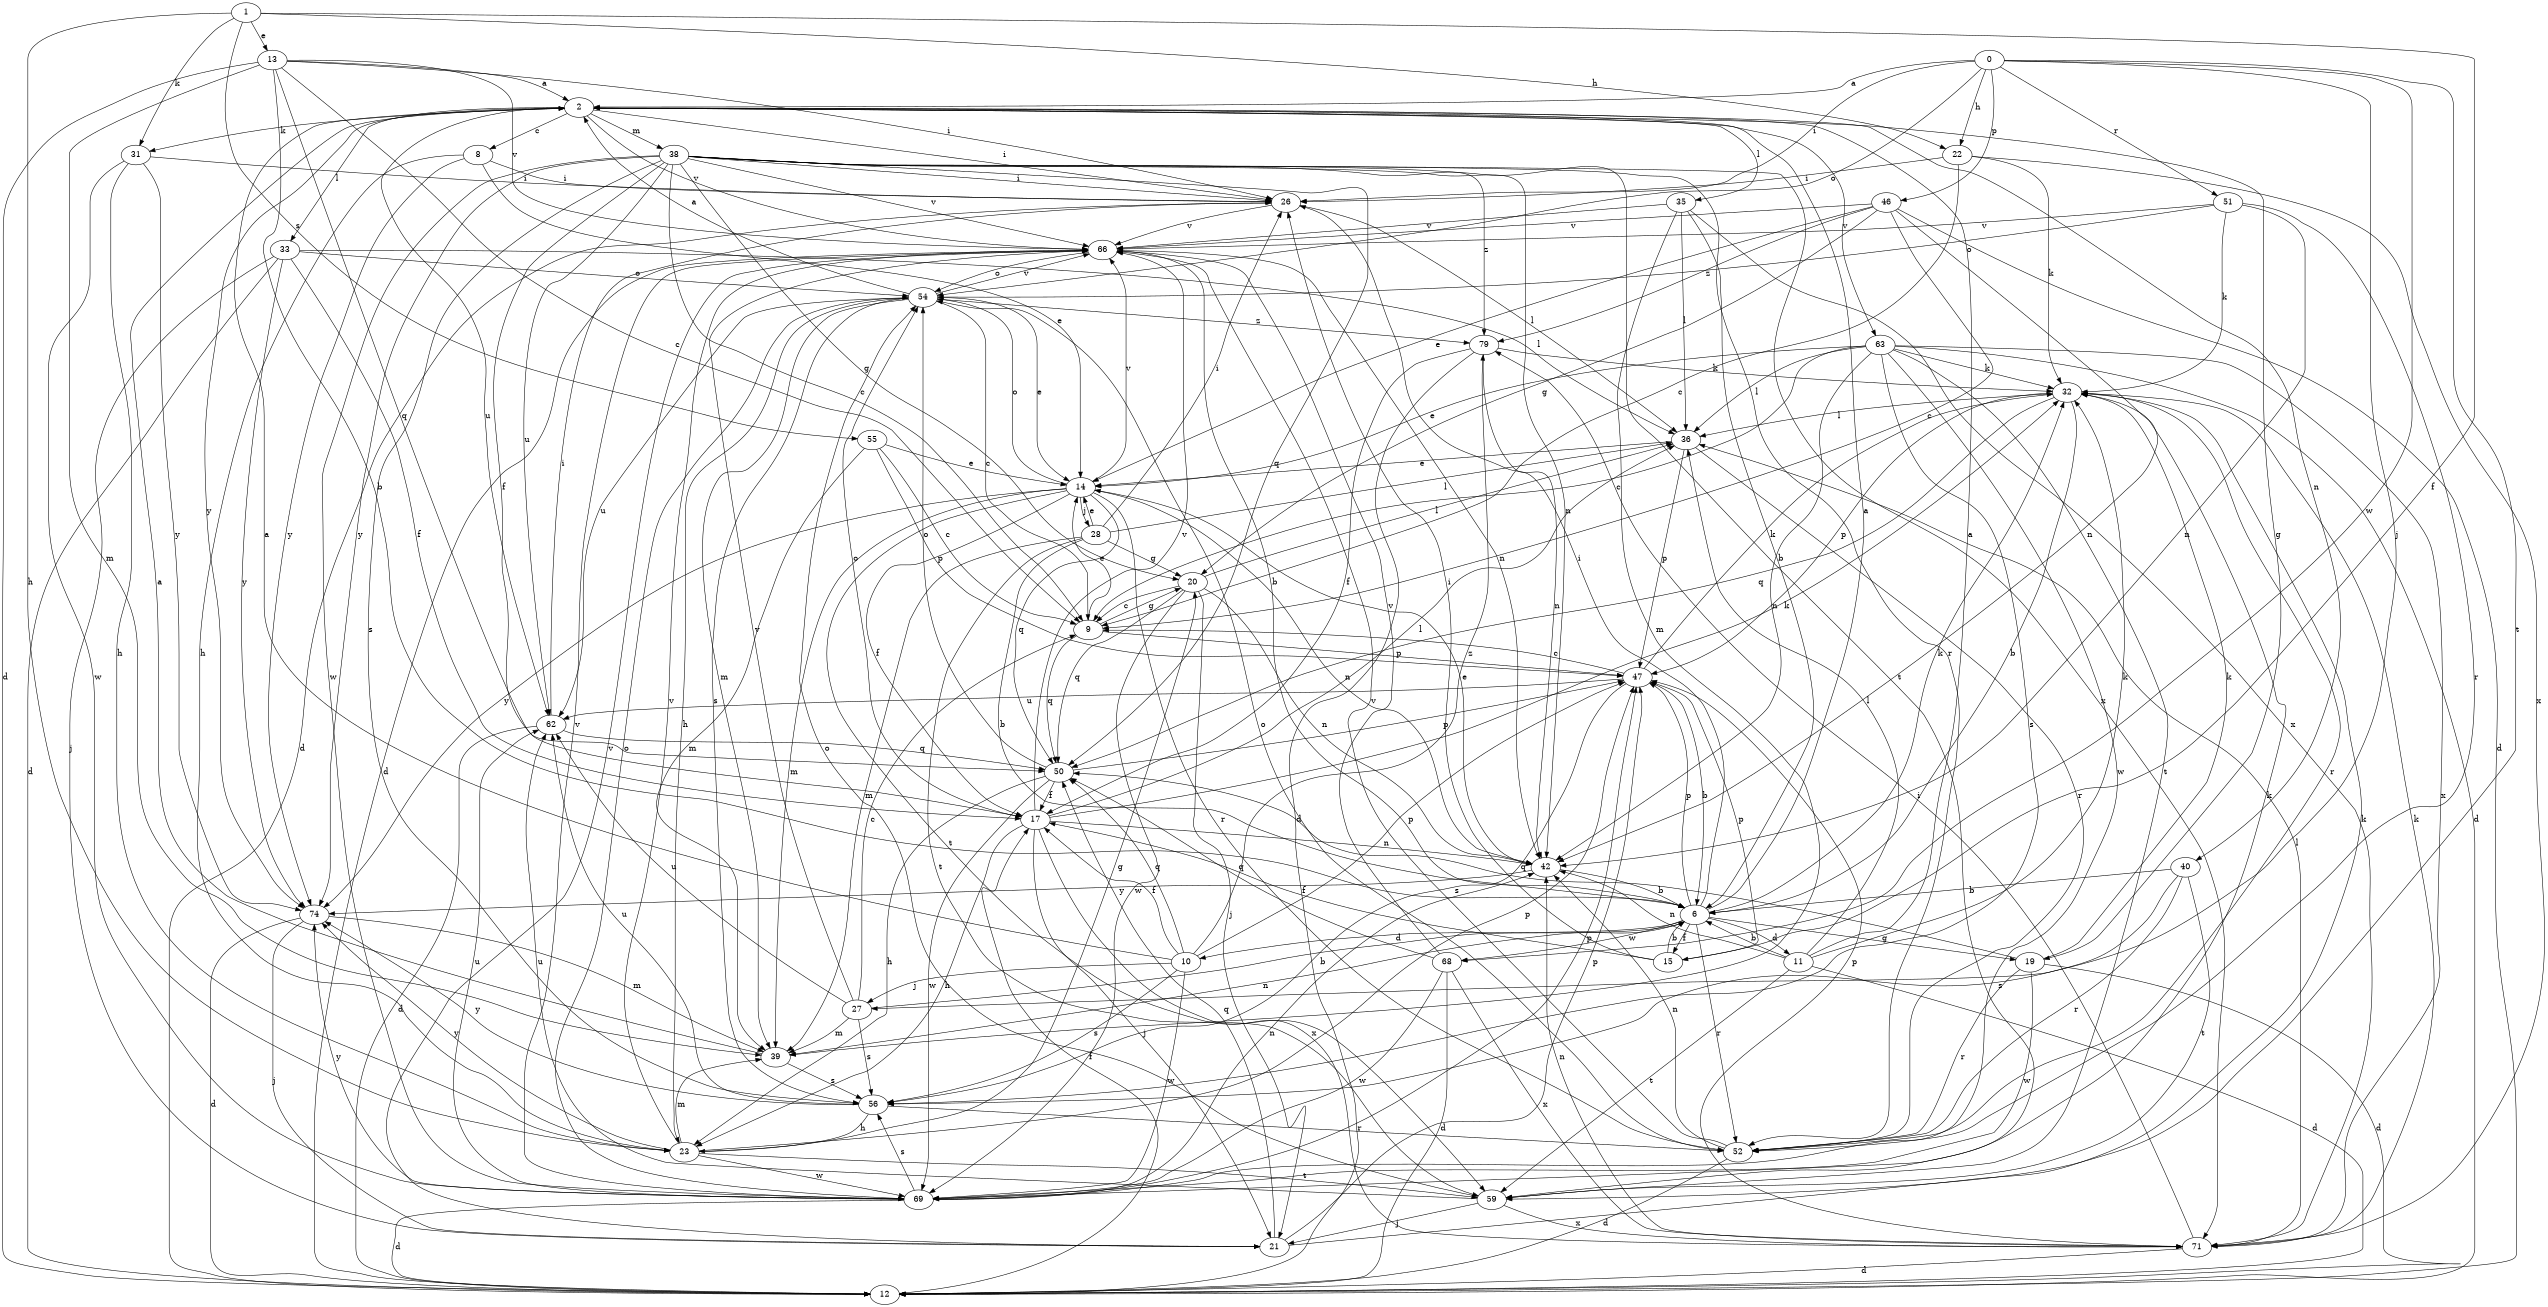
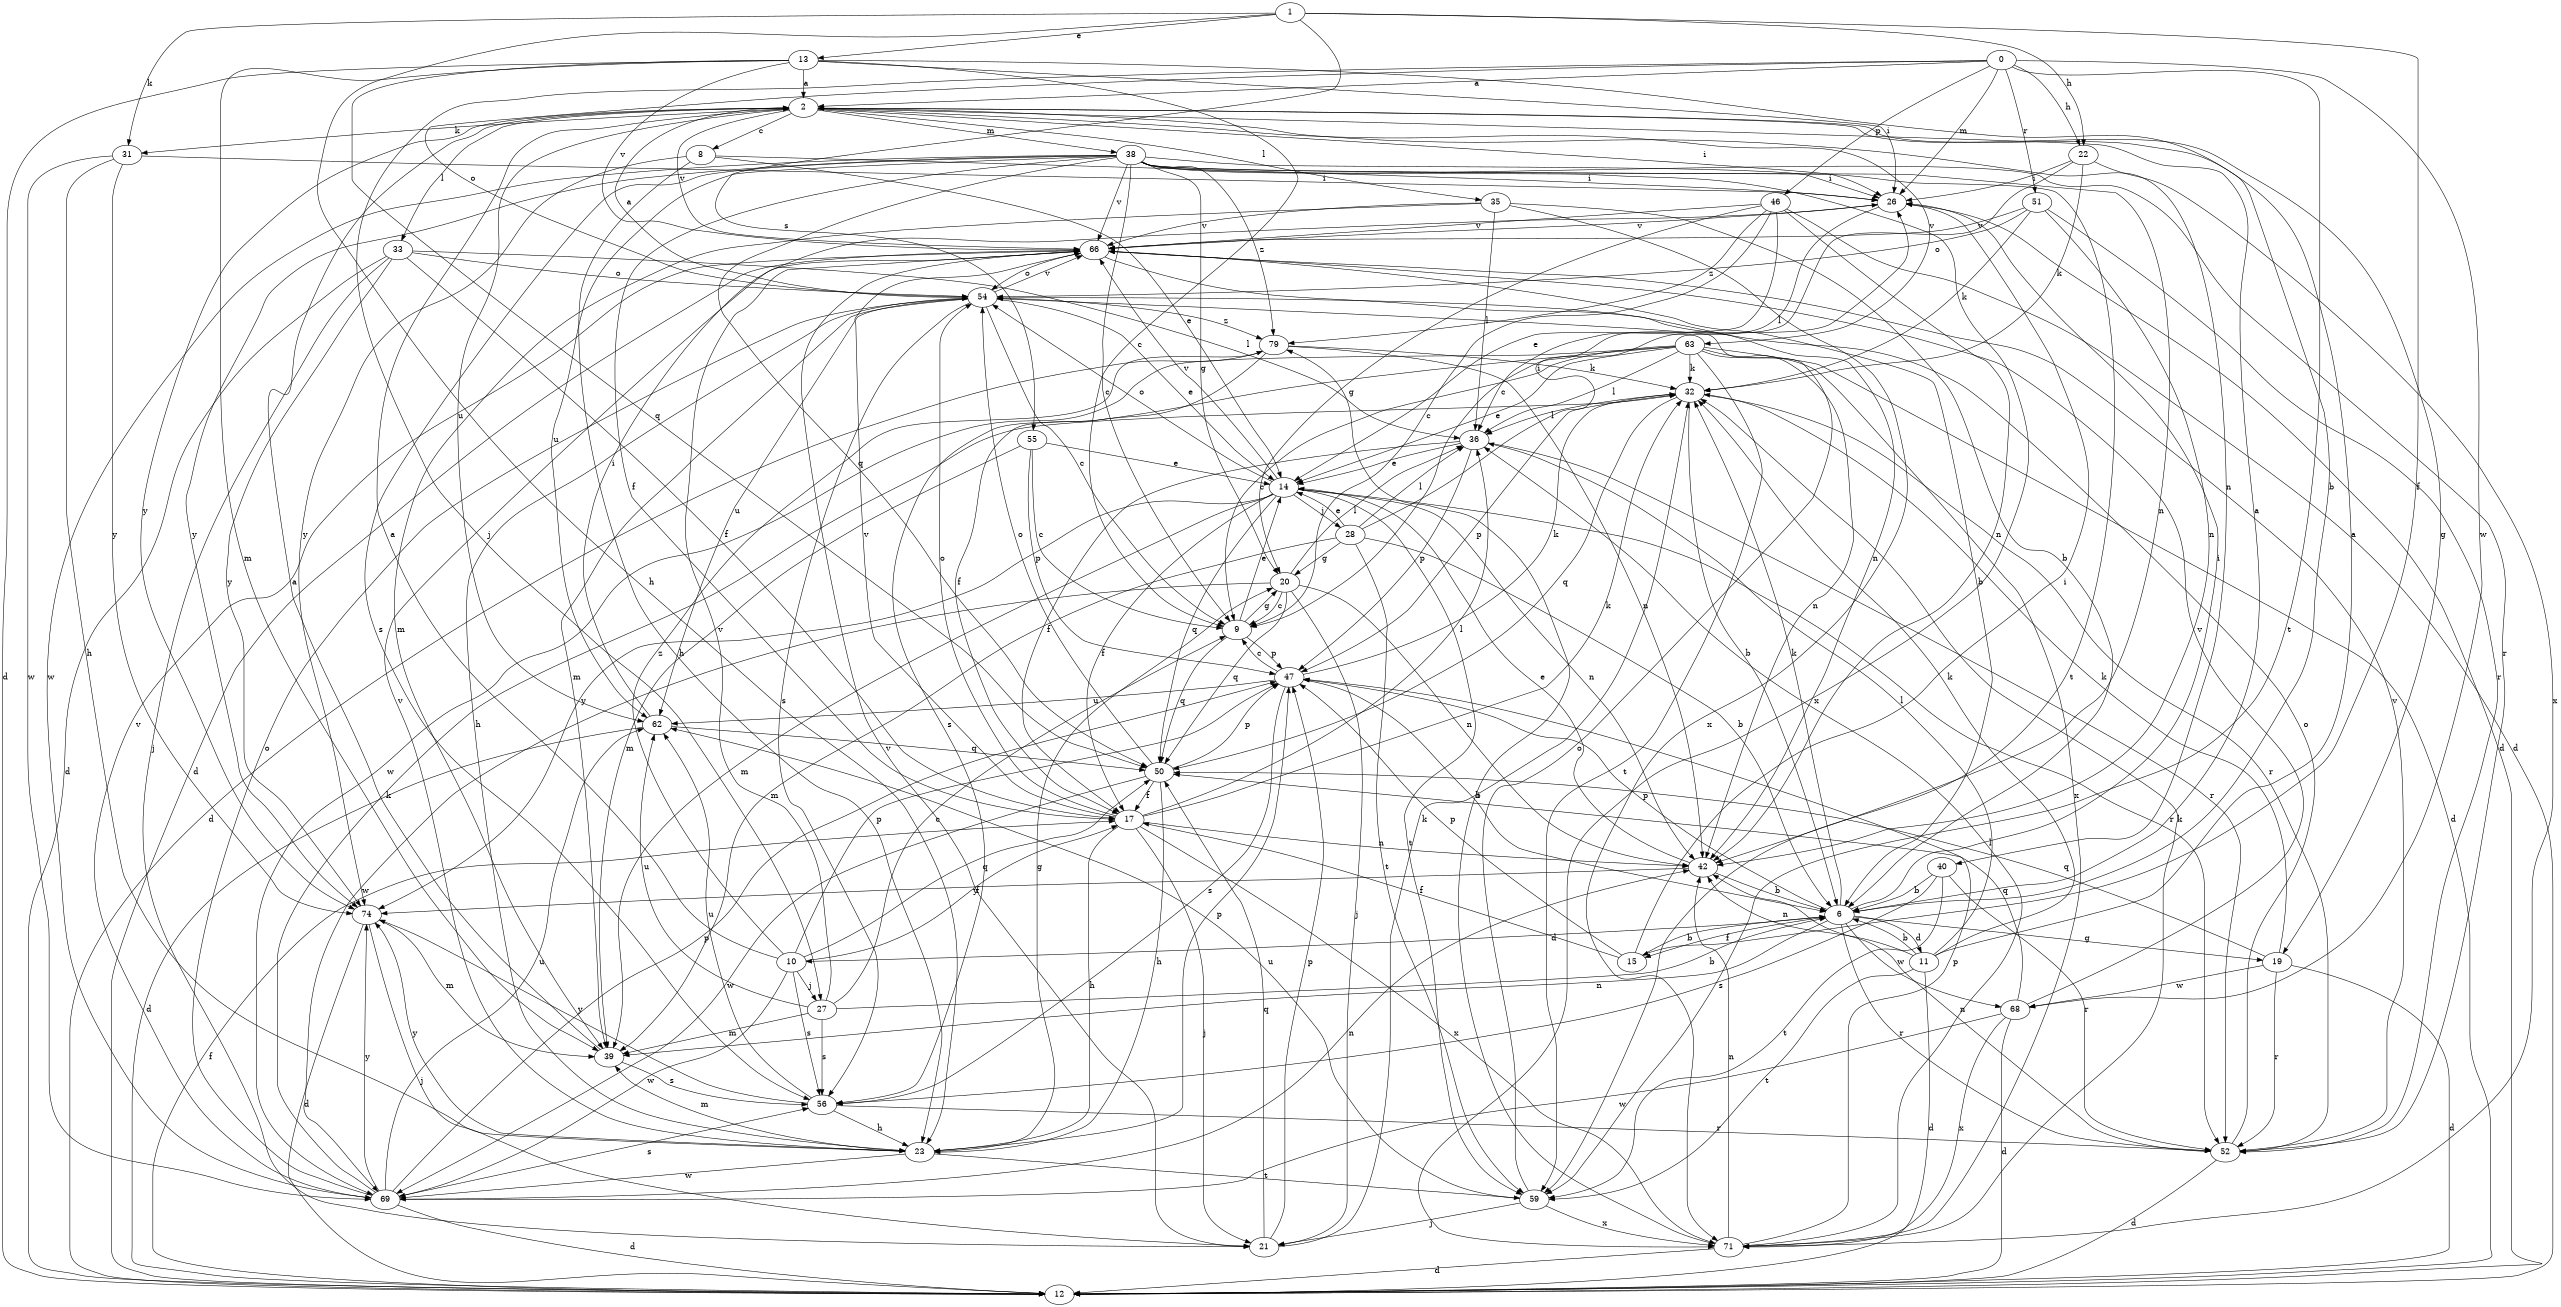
(1815, 131) -> (1963, 131)
none -> (1103, 531)
(1552, 1170) -> (2149, 988)
